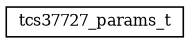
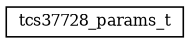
(95, 22) -> (95, 22)
